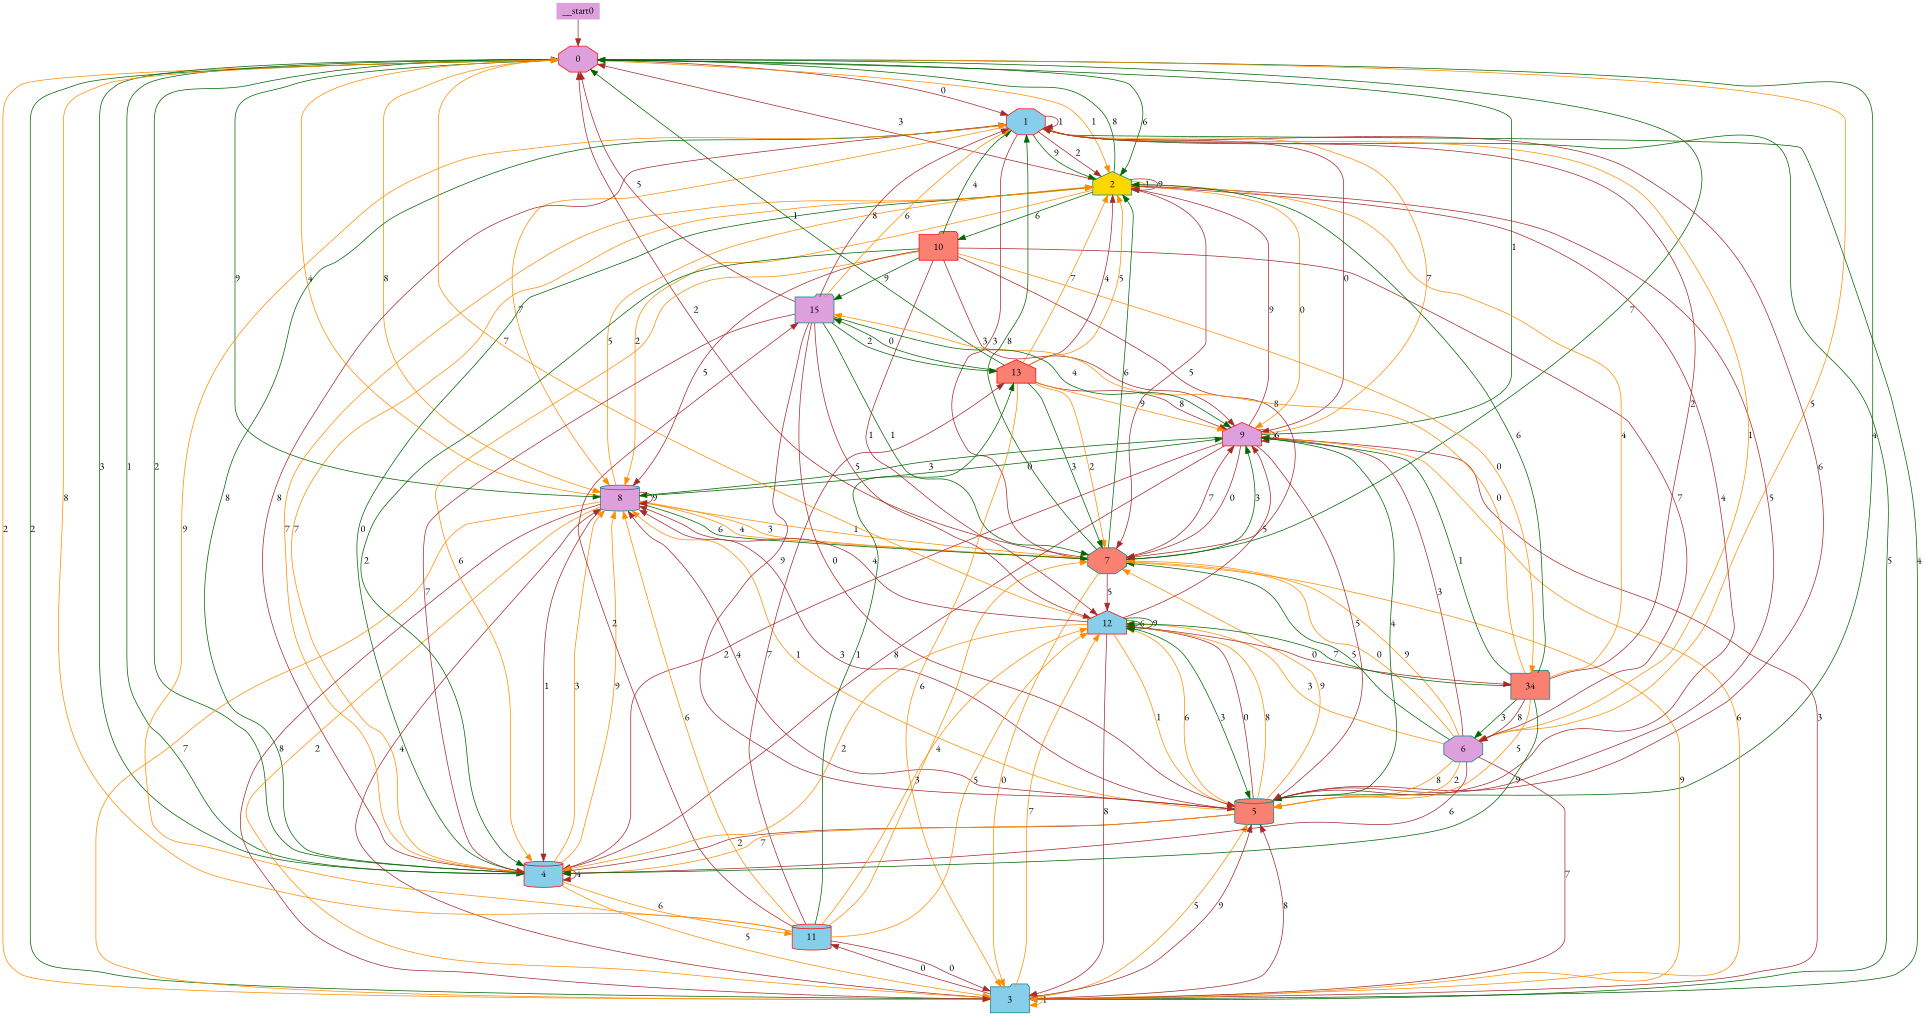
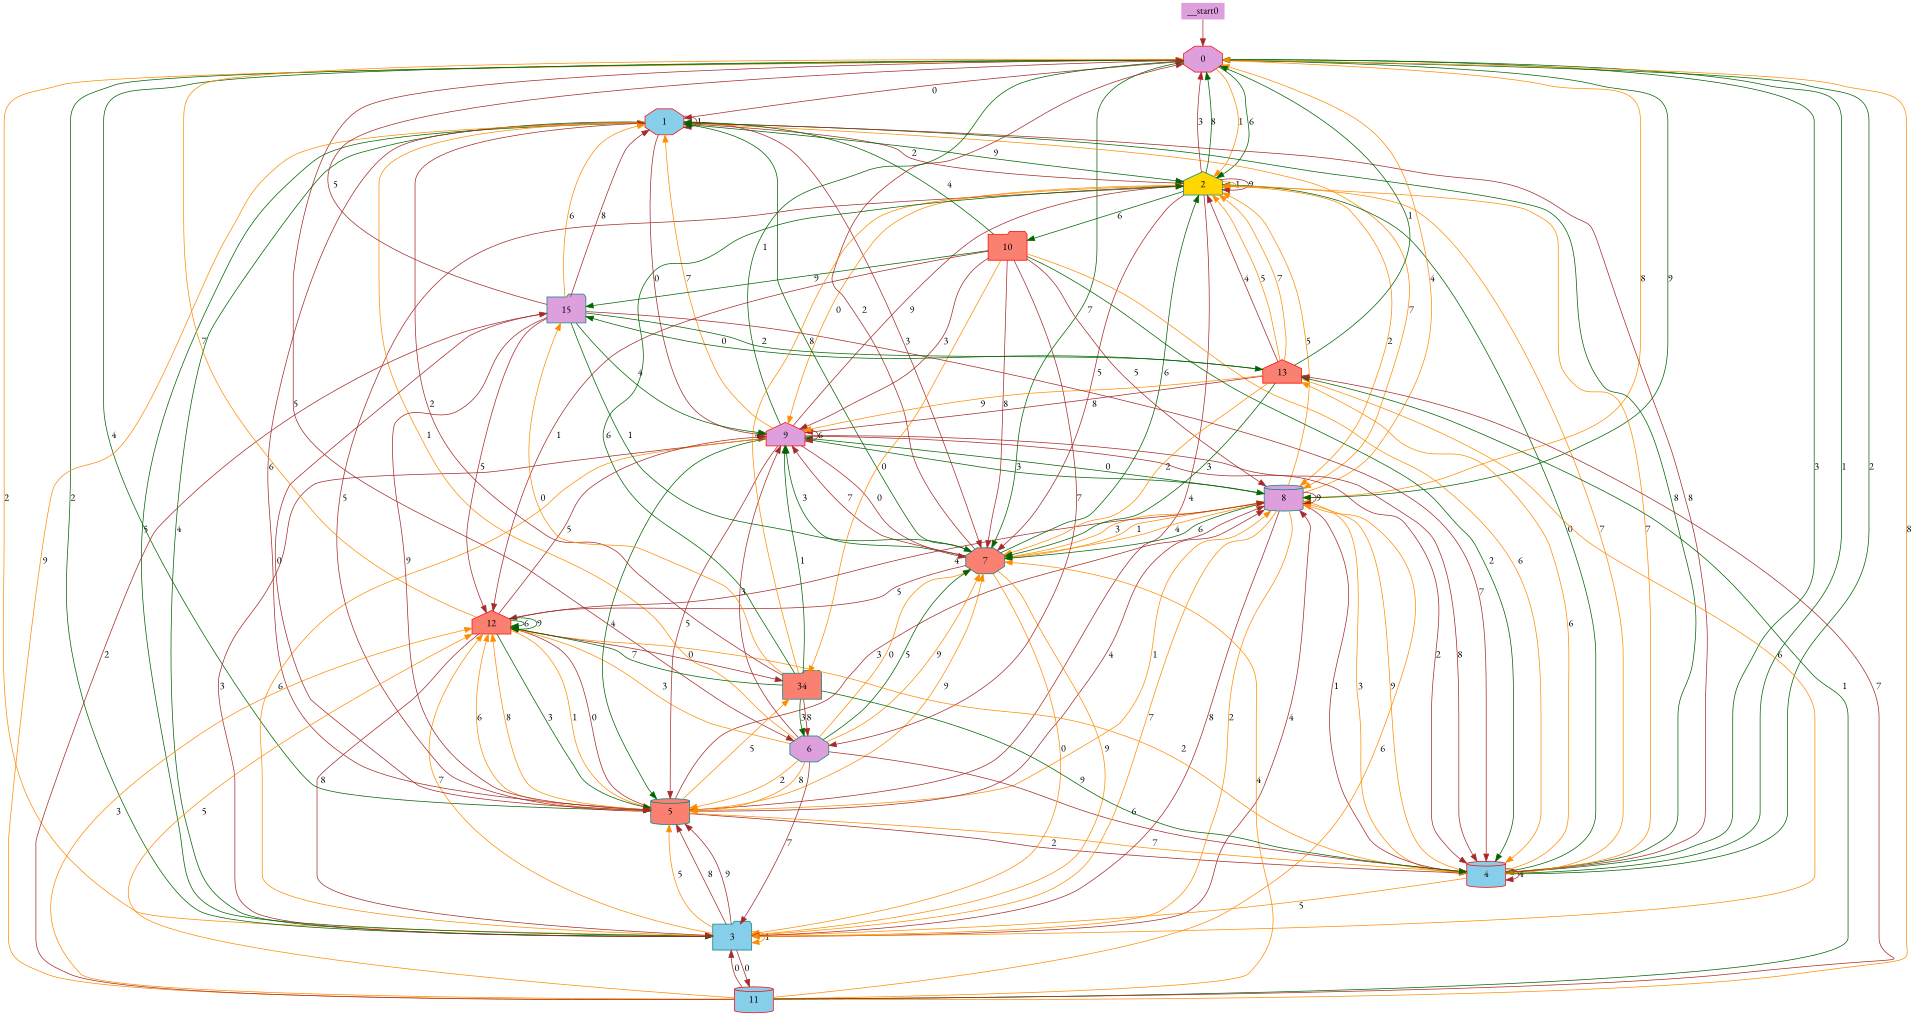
(1721, 90) -> (359, 110)
(1107, 624) -> (491, 624)
(1471, 781) -> (733, 752)
(656, 911) -> (1558, 574)
